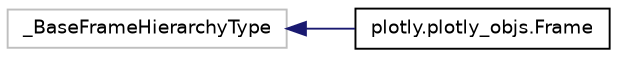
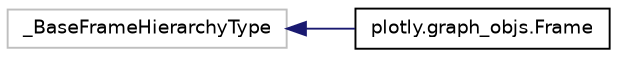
(483, 29) -> (483, 29)
